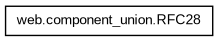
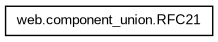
(109, 21) -> (109, 21)
